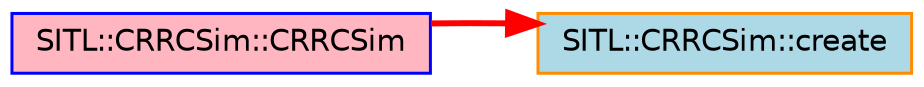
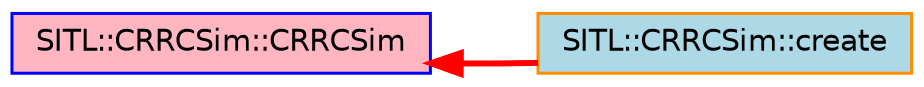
(469, 23) -> (500, 63)
